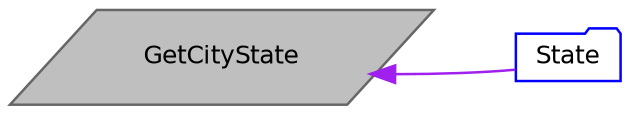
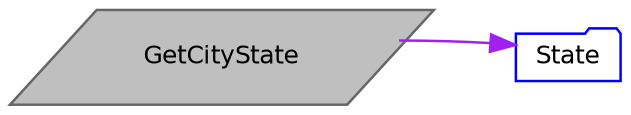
(456, 73) -> (445, 41)
